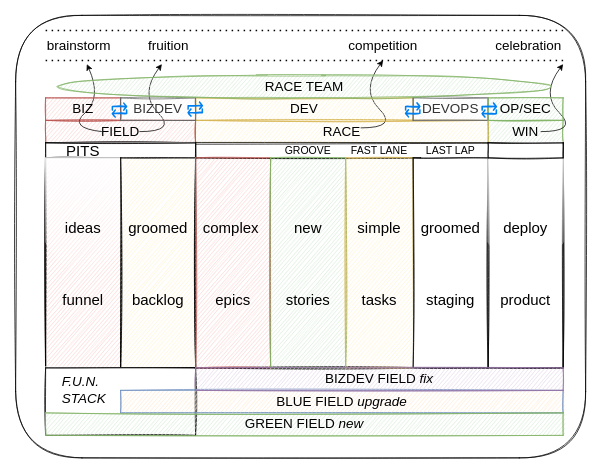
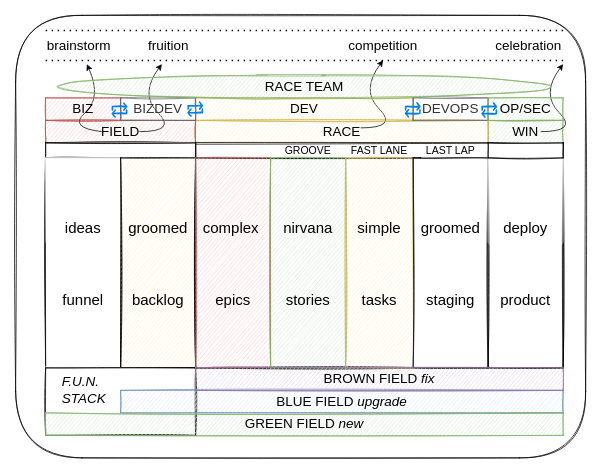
(83, 150) -> none
(83, 263) -> (83, 263)
(308, 263) -> (308, 263)
(379, 379) -> (379, 379)
(342, 402) -> (342, 402)
